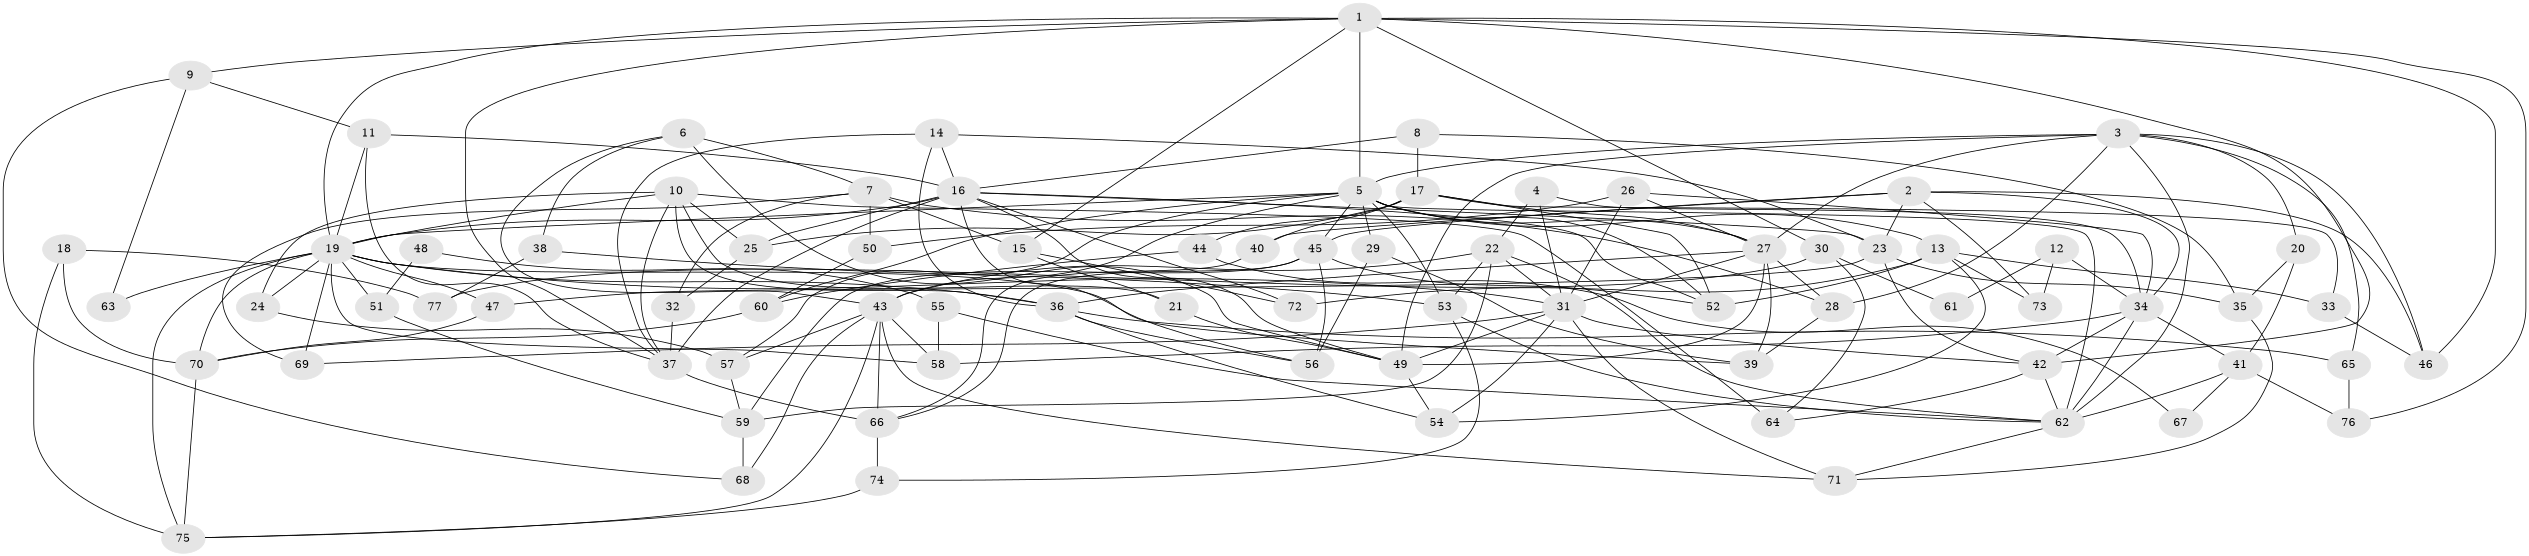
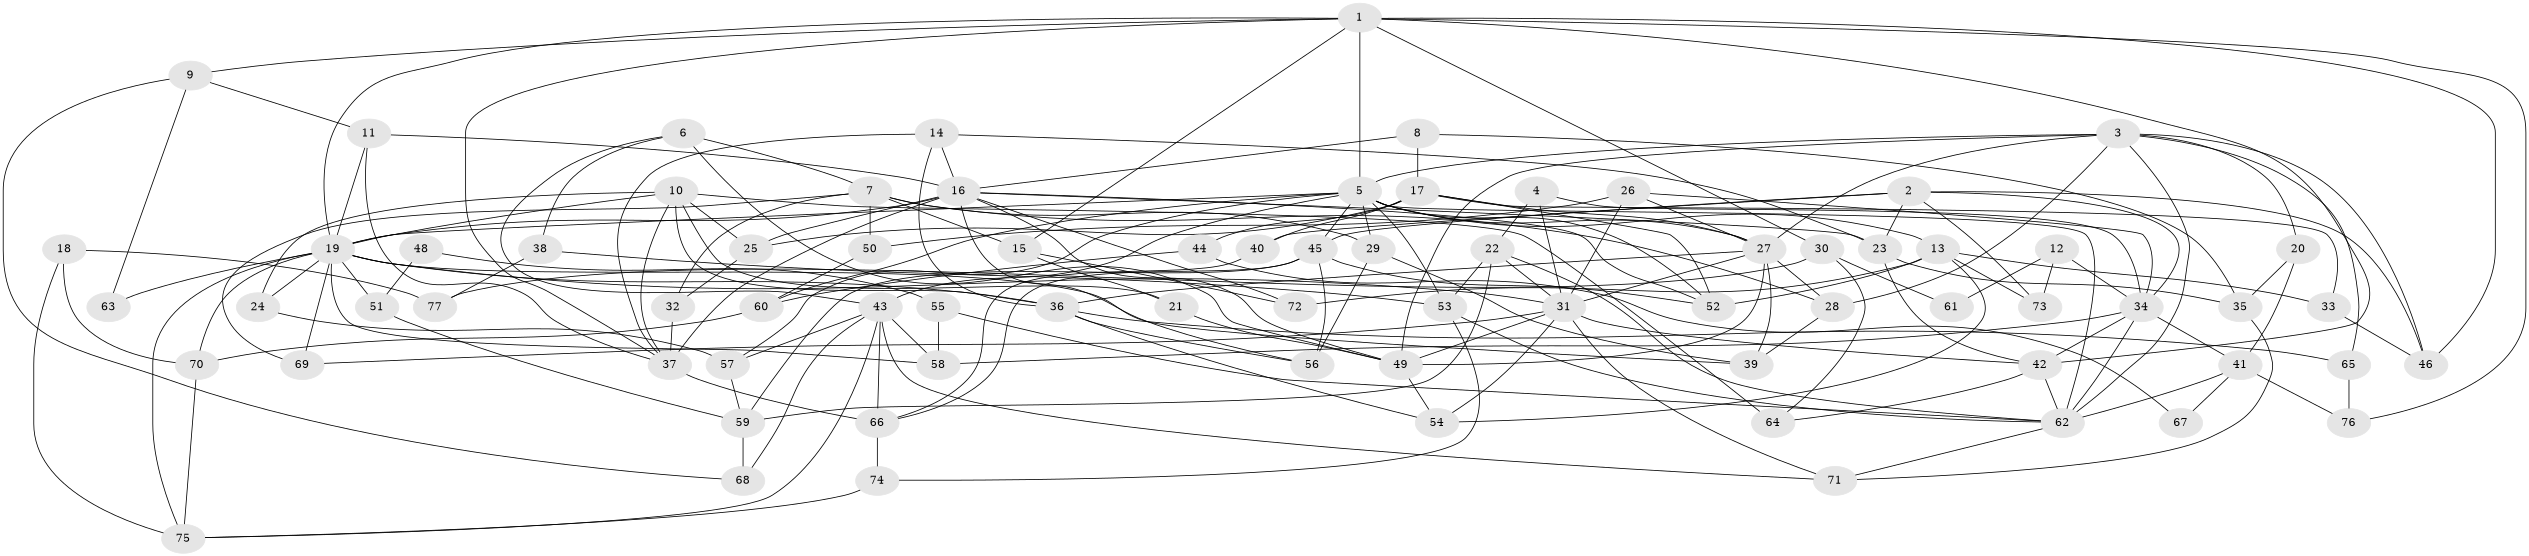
none -> (1124, 214)
(1140, 266) -> none
(493, 307) -> none
